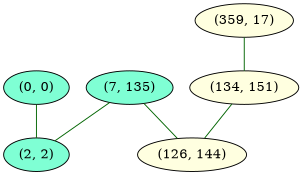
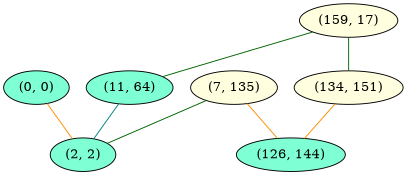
(244, 21) -> (349, 21)
none -> (130, 88)
(130, 88) -> (234, 88)
(36, 121) -> (60, 121)
(161, 121) -> (262, 121)
(218, 121) -> (320, 121)
(192, 155) -> (291, 155)
